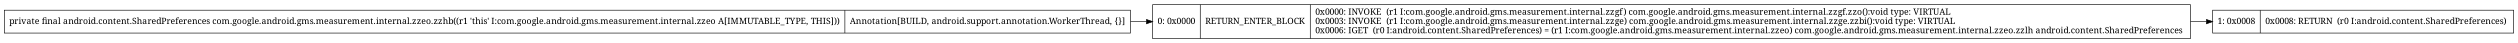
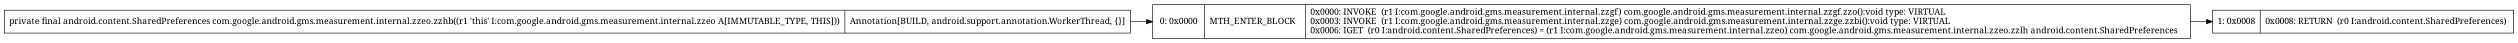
(1255, 21) -> (1252, 21)
